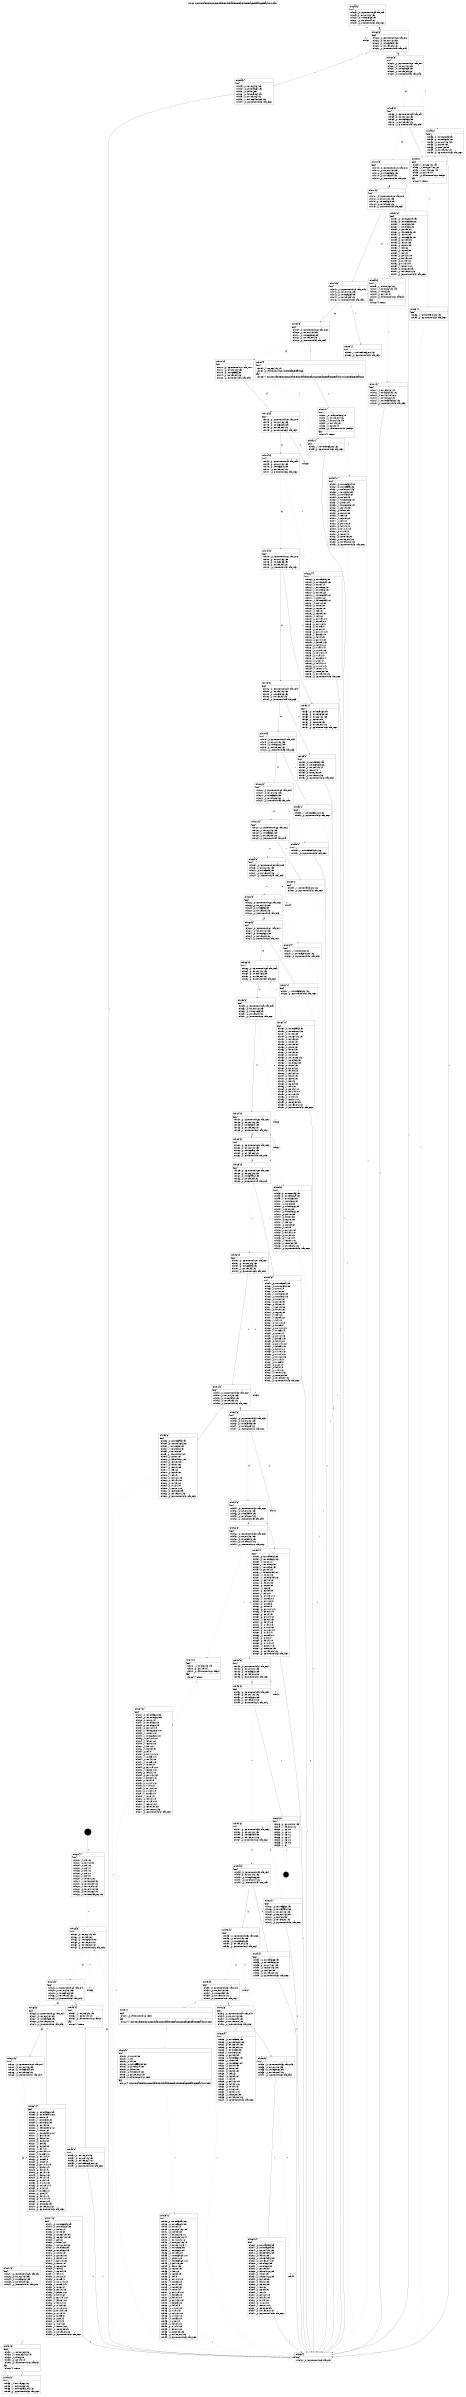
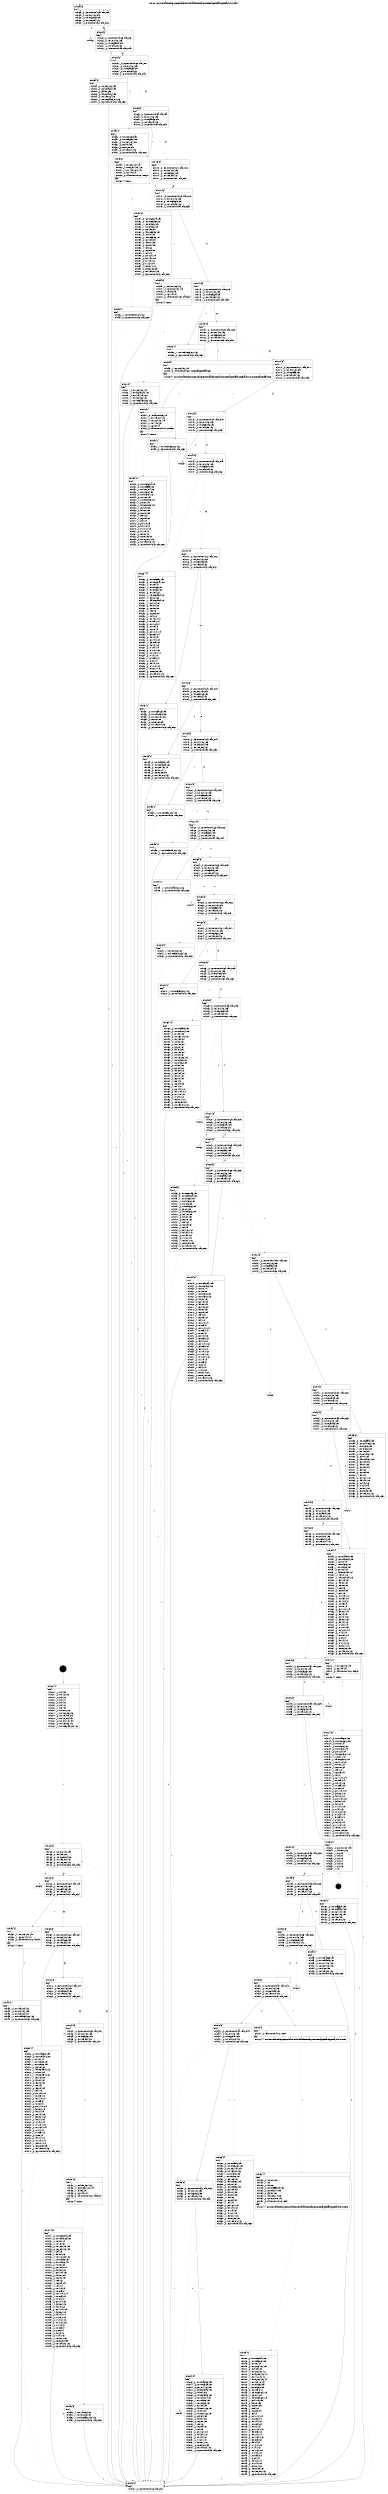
none -> (92, 2464)
